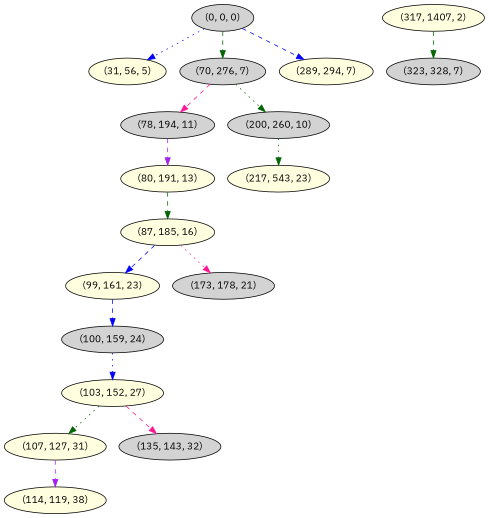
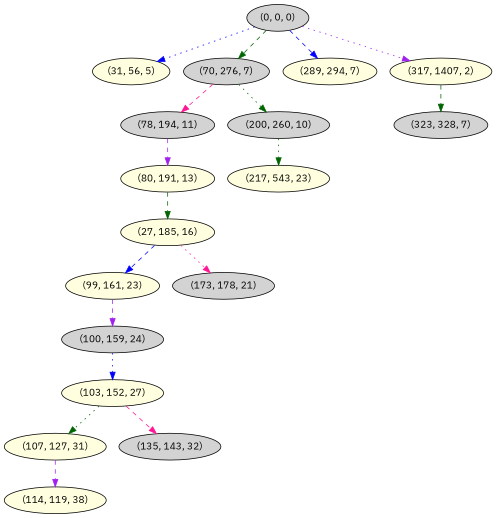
none -> (352, 42)
(168, 232) -> (168, 232)
(113, 309) -> (113, 309)
